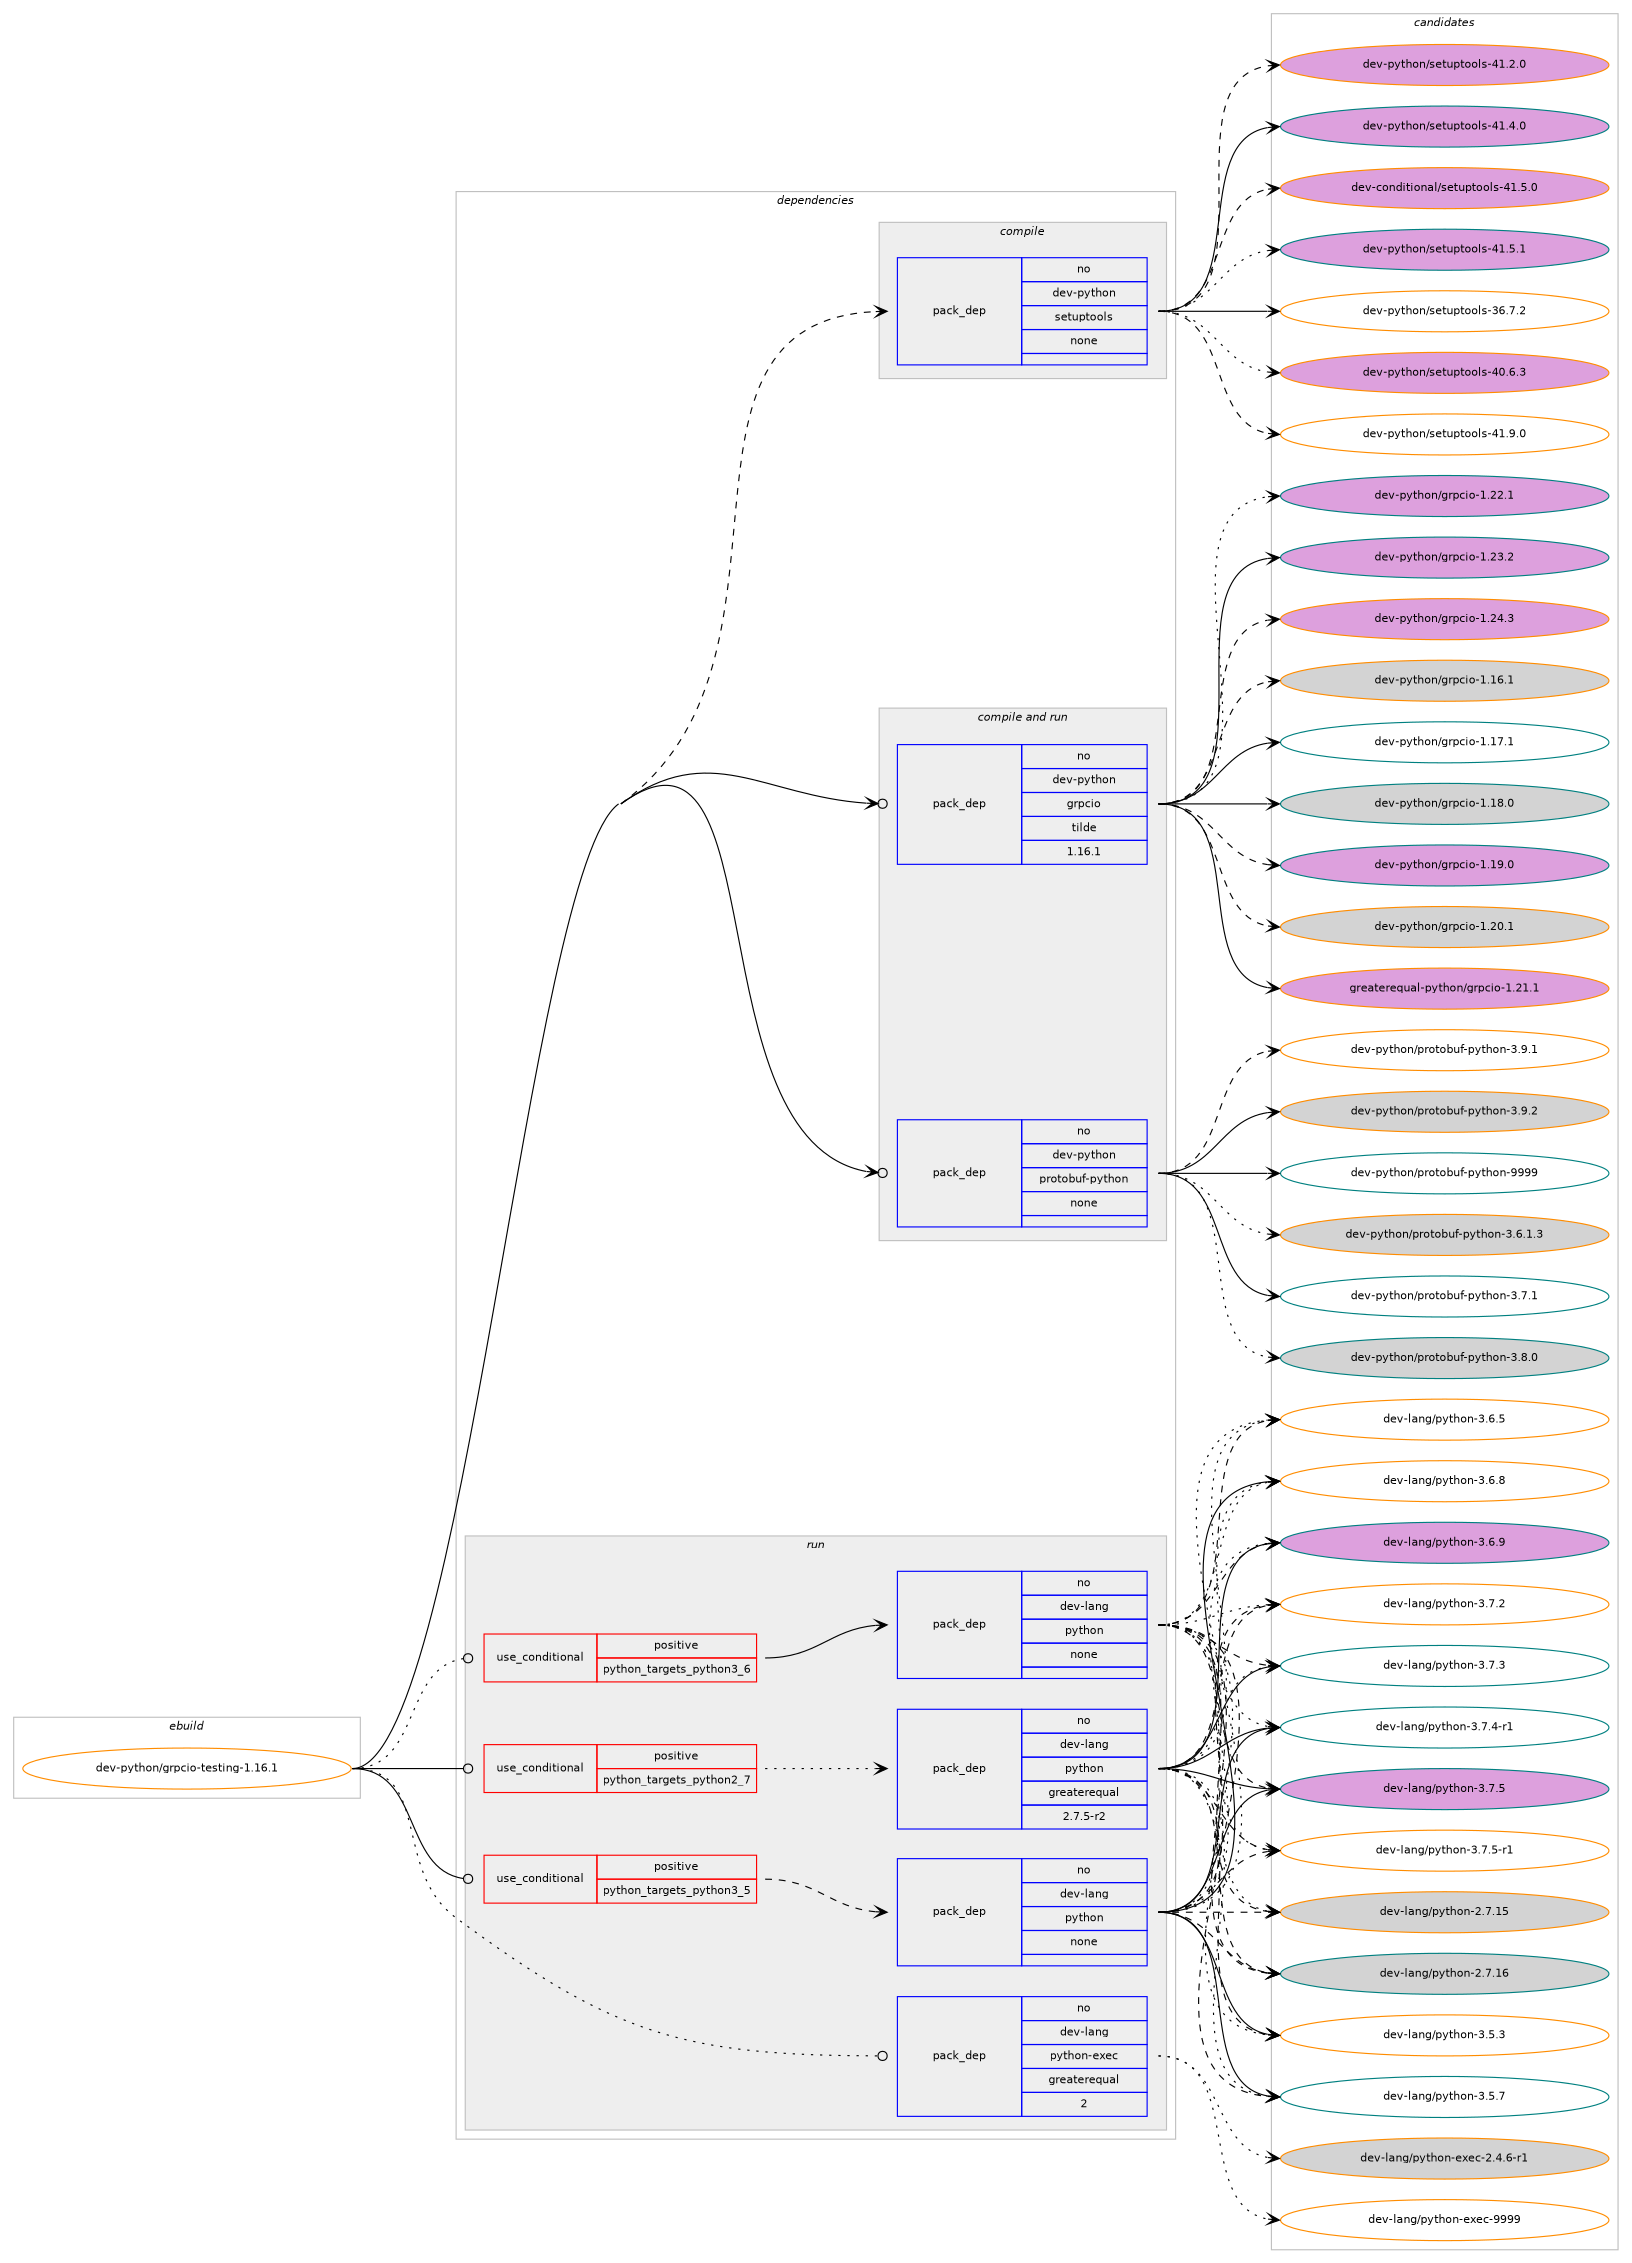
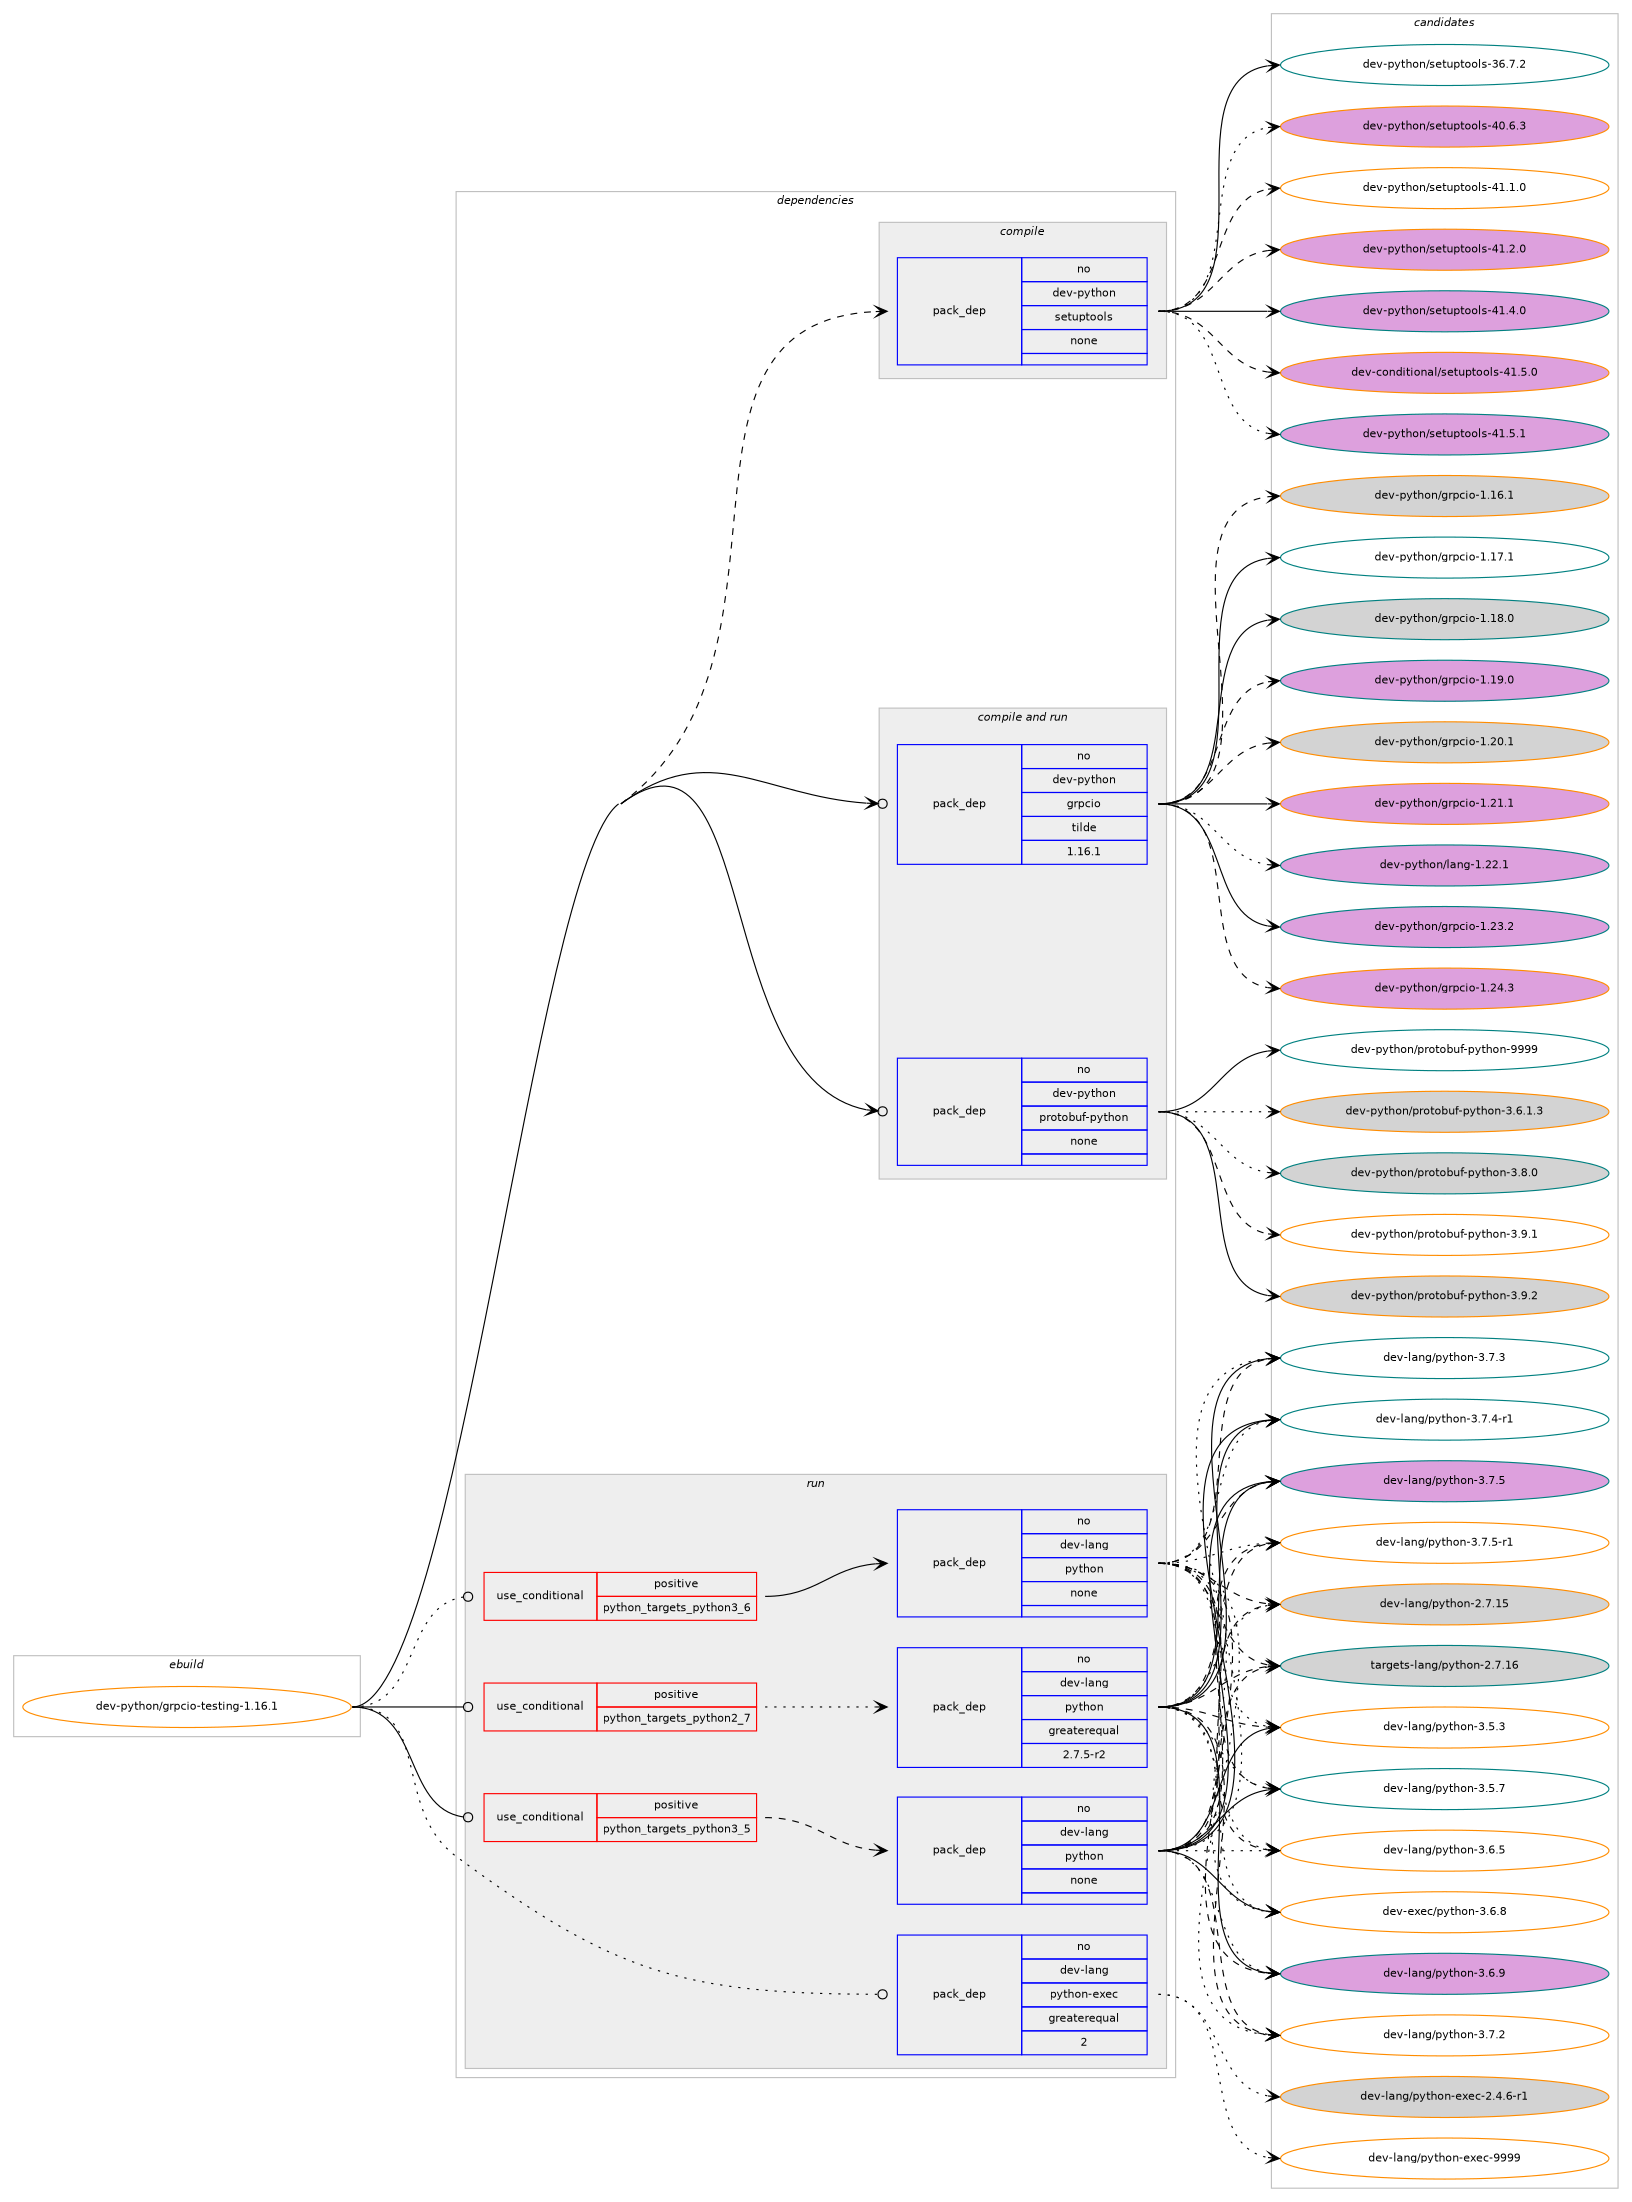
(1445, 311) -> (1445, 65)
(1445, 434) -> (1445, 188)
(1445, 496) -> (1445, 865)
(1445, 989) -> (1445, 804)
(1445, 1296) -> none
(1445, 1481) -> (1445, 1912)
(1445, 1974) -> (1445, 1666)
